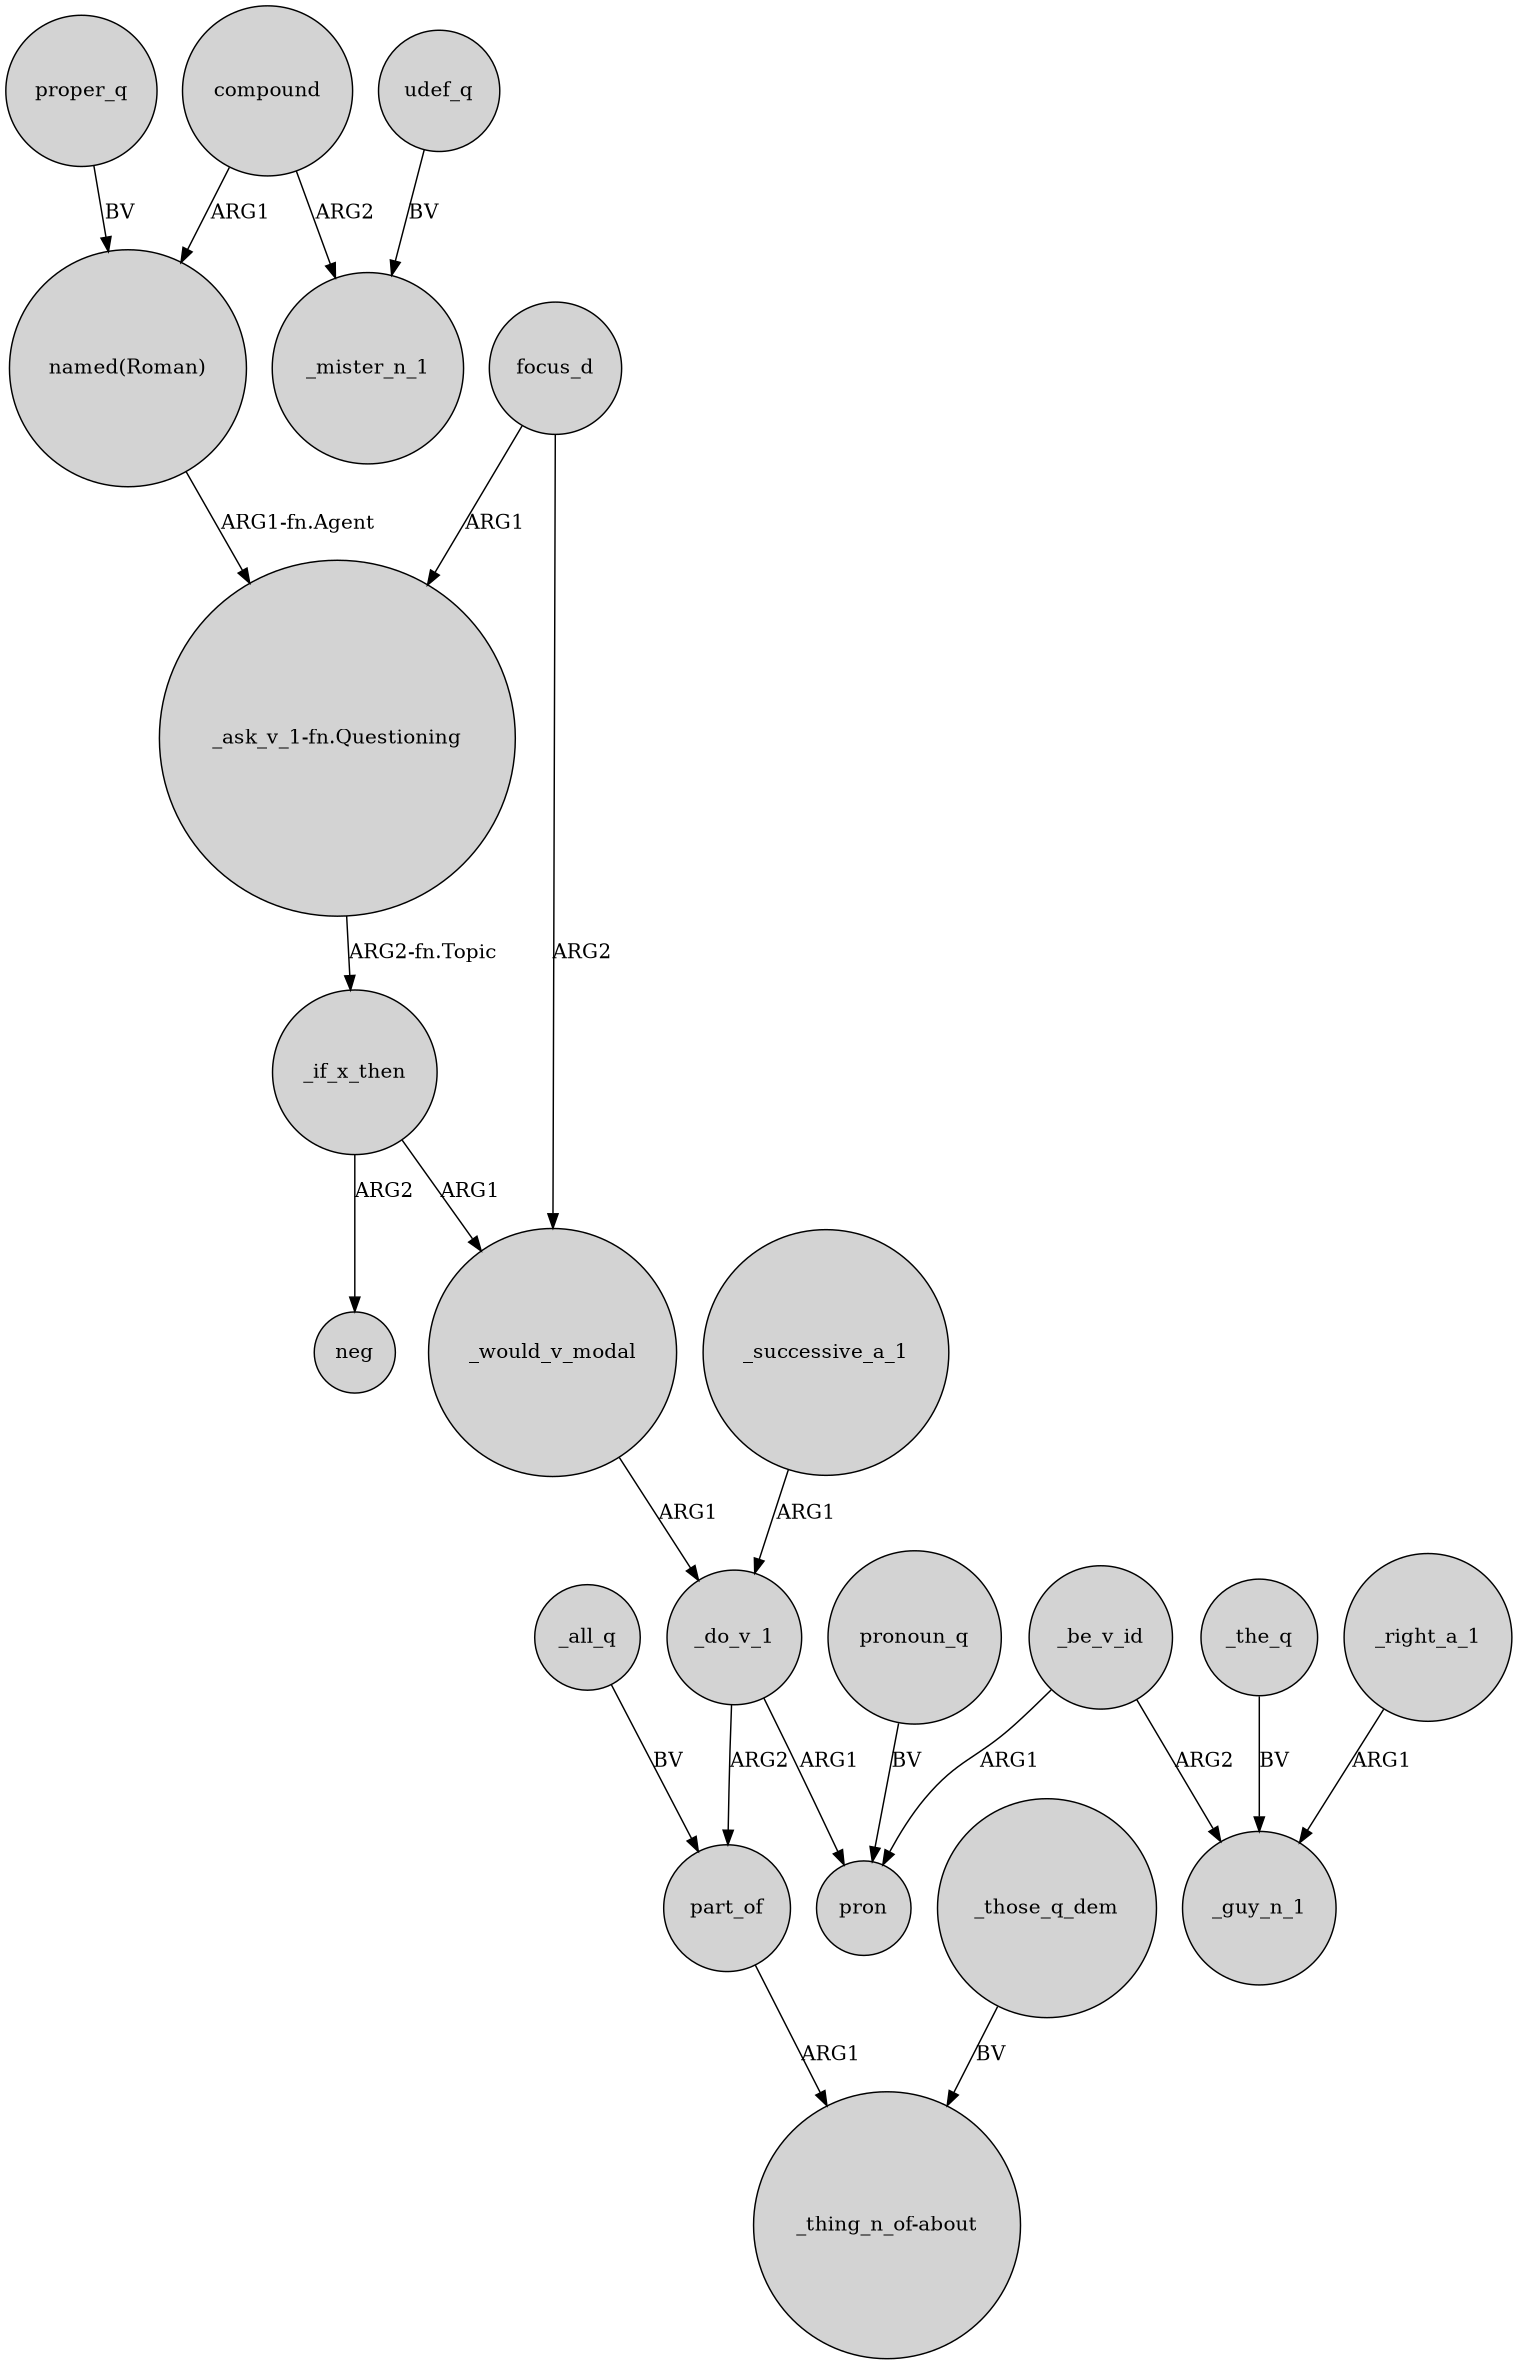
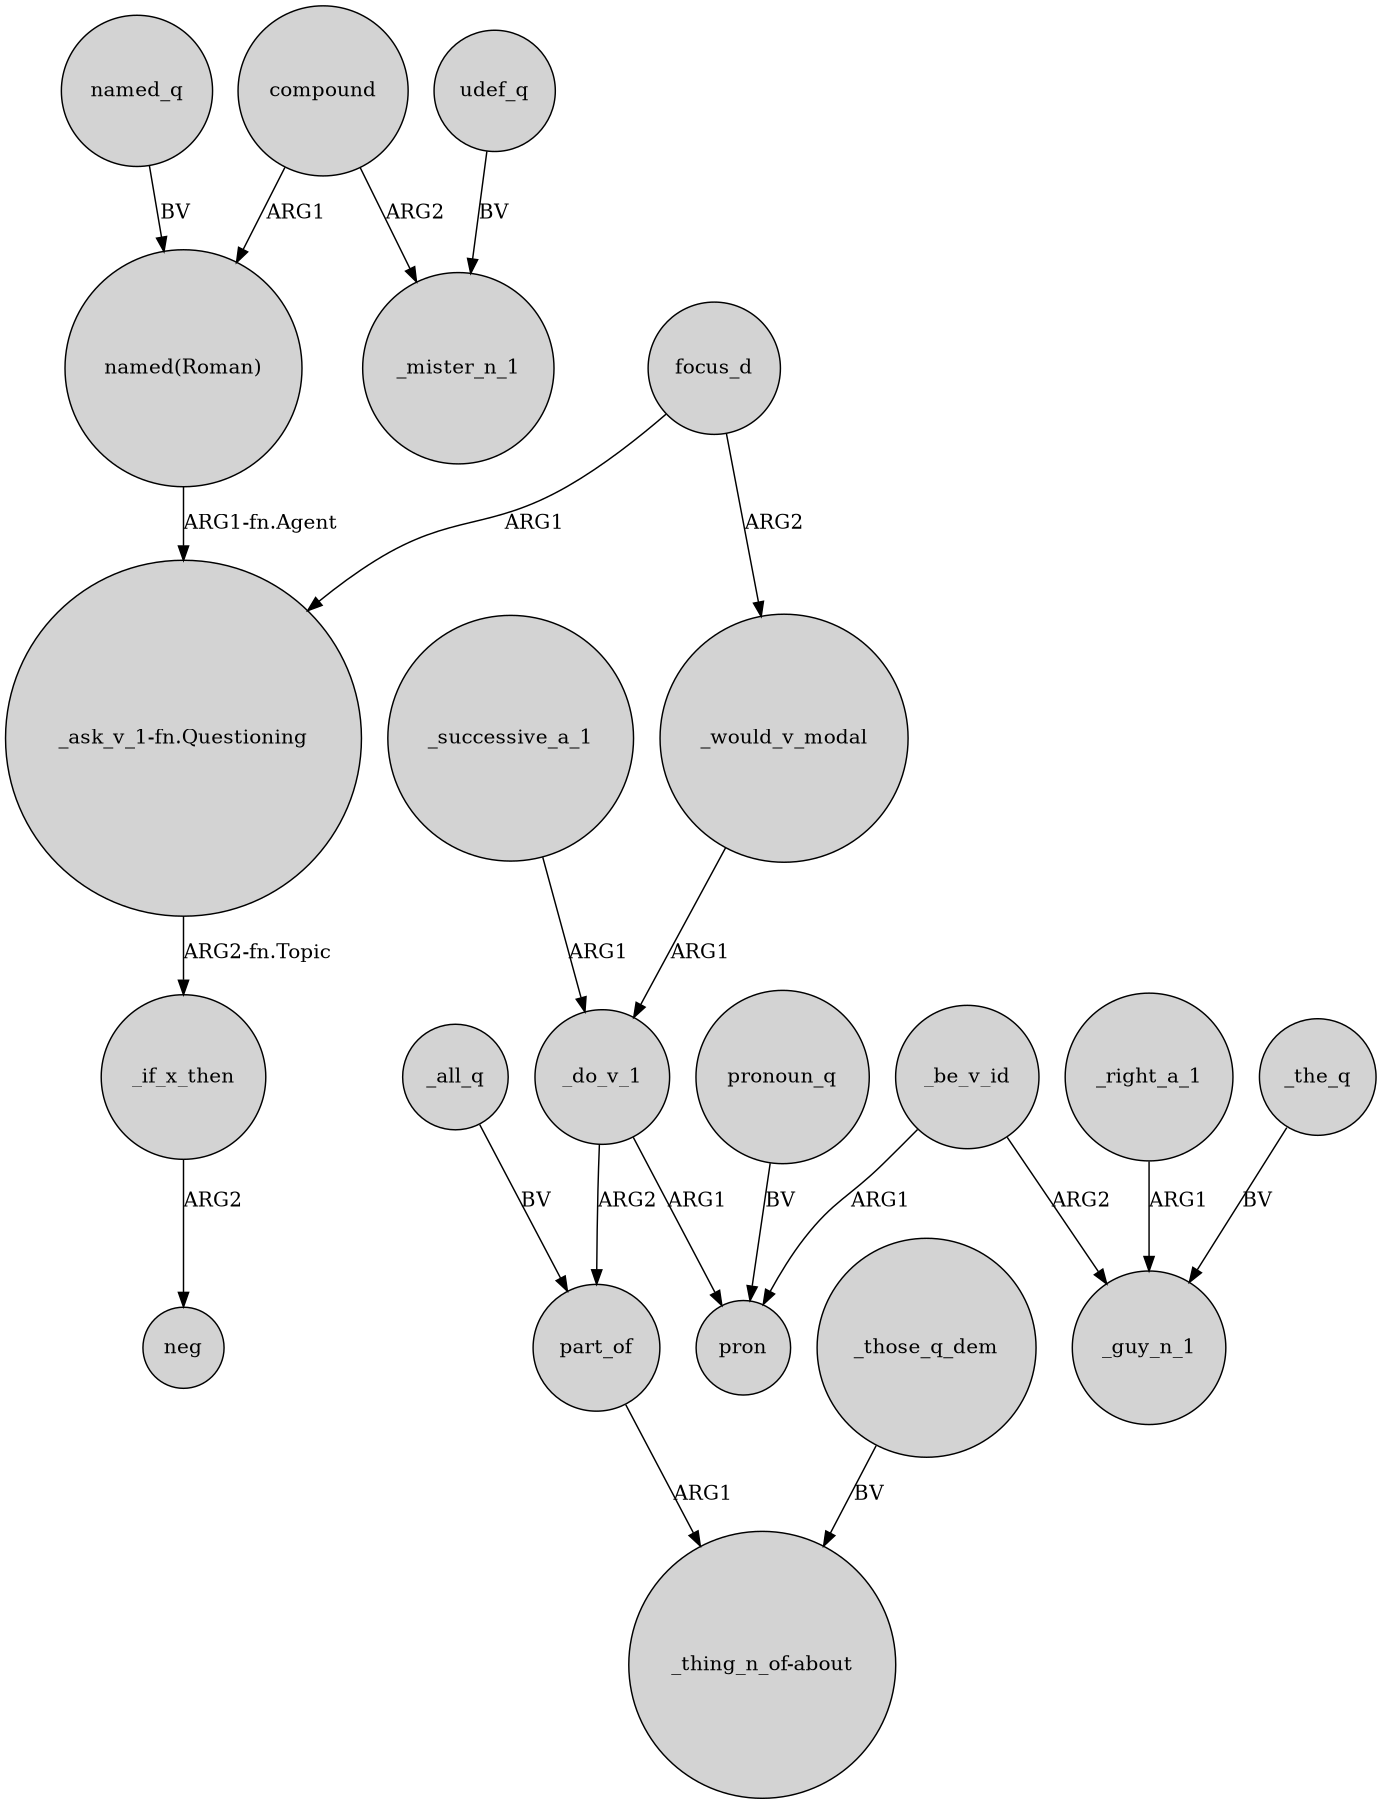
(81, 91) -> (137, 91)
(437, 1189) -> none
